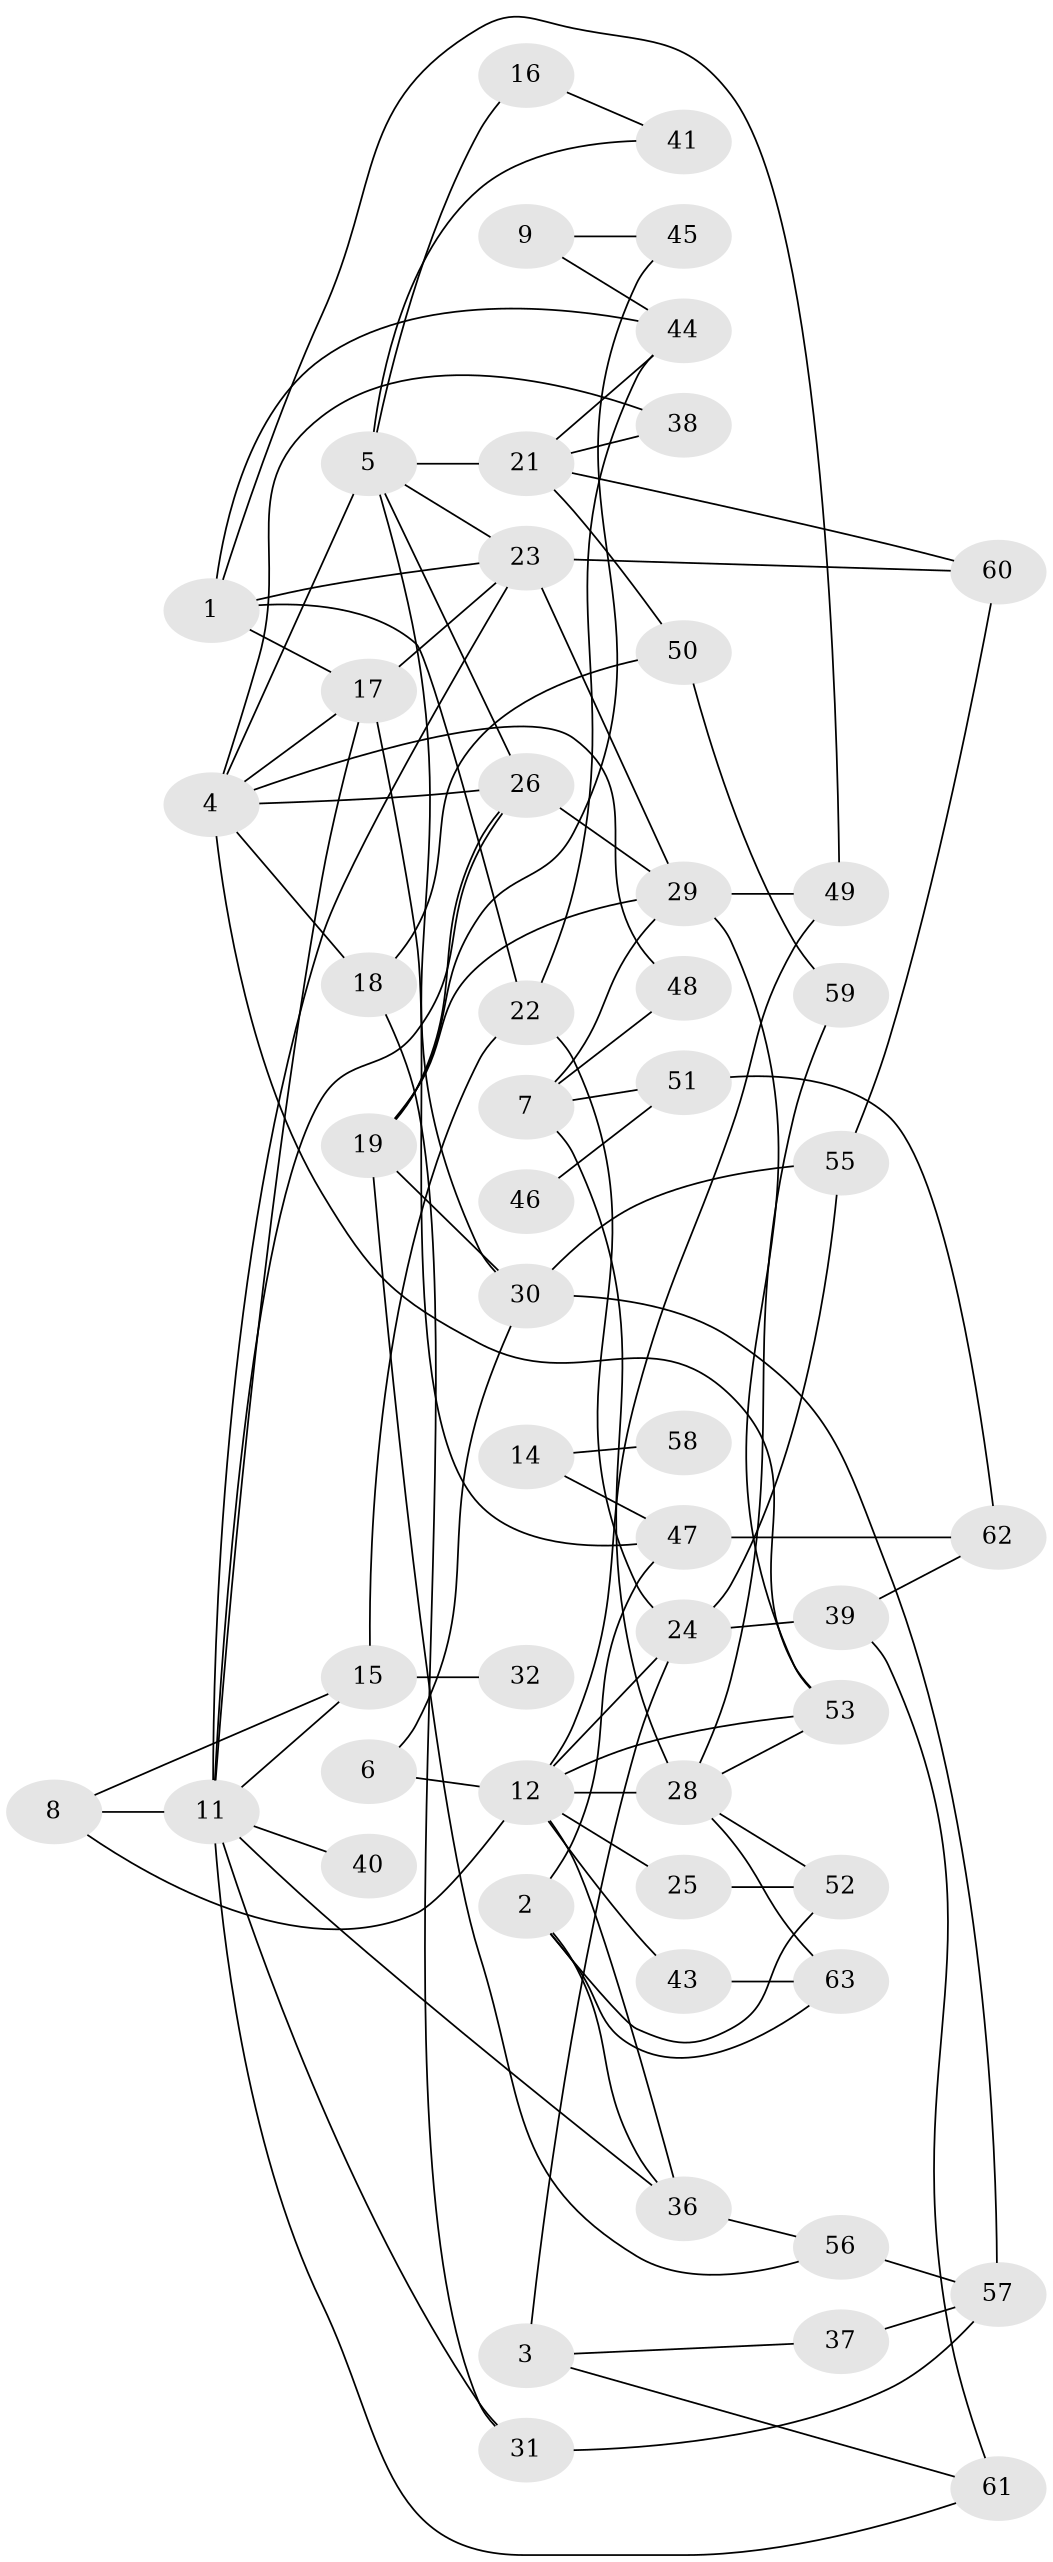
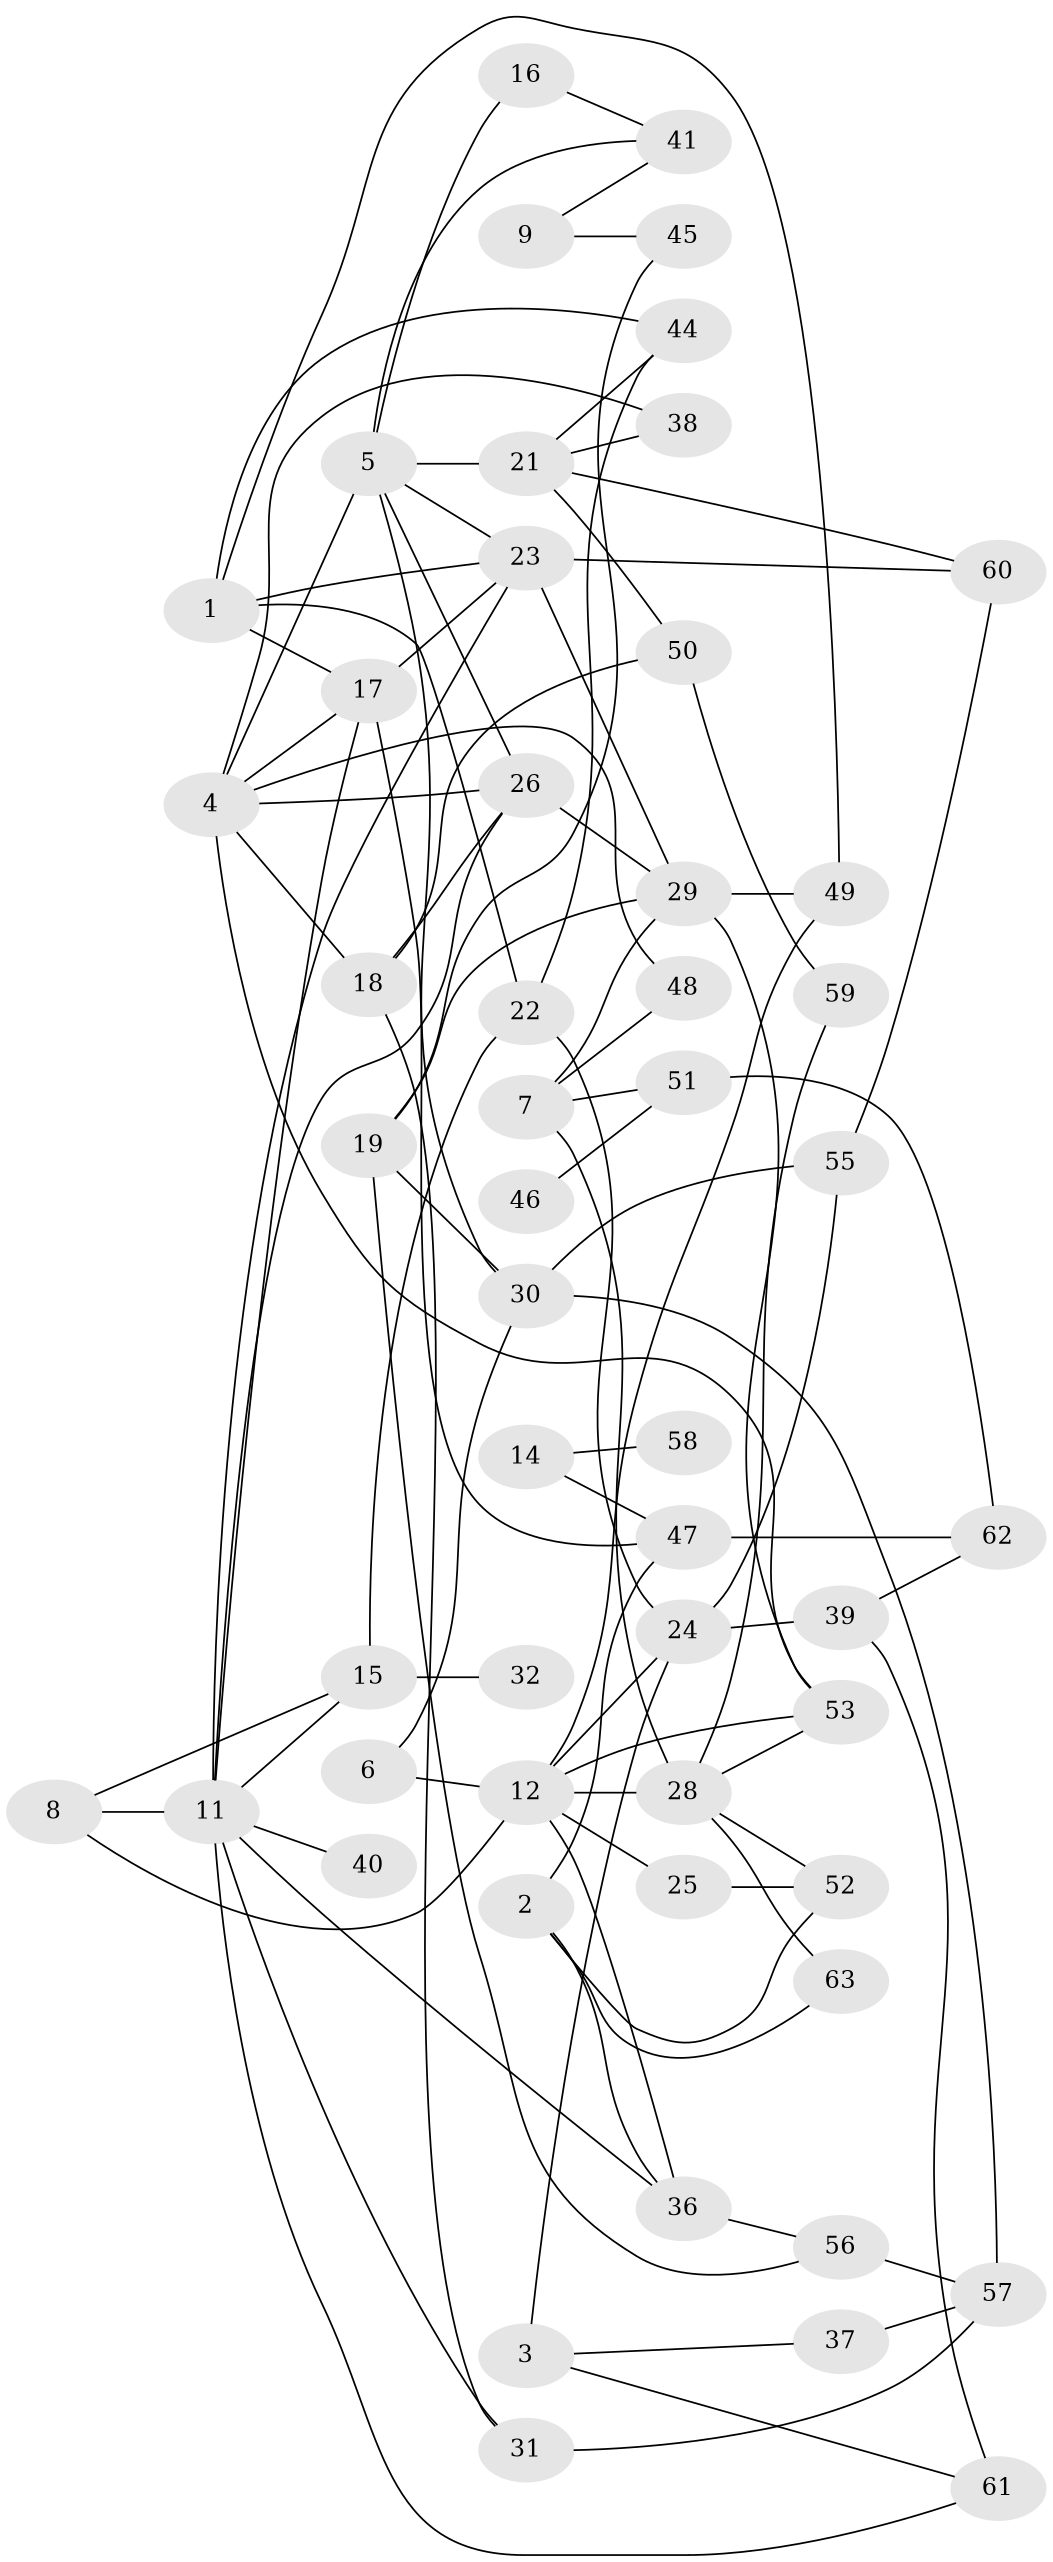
(605, 284) -> (605, 189)
(448, 966) -> (448, 885)
(684, 1982) -> none
